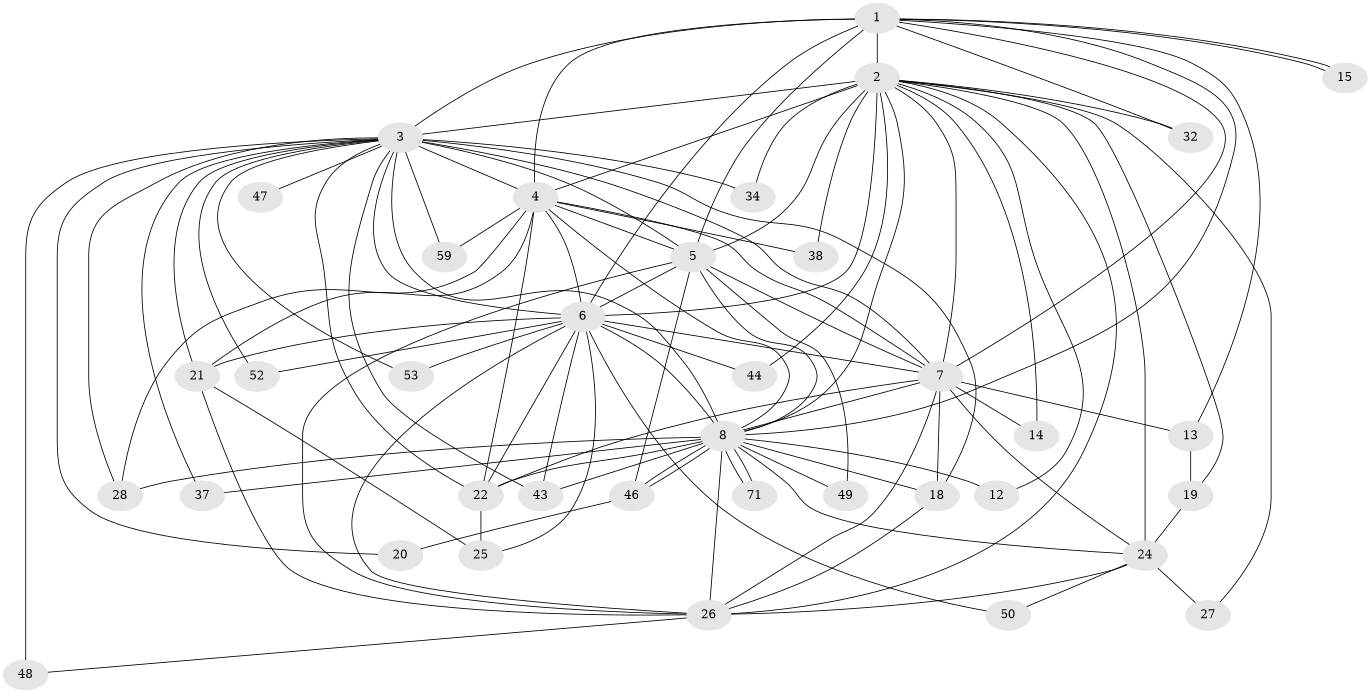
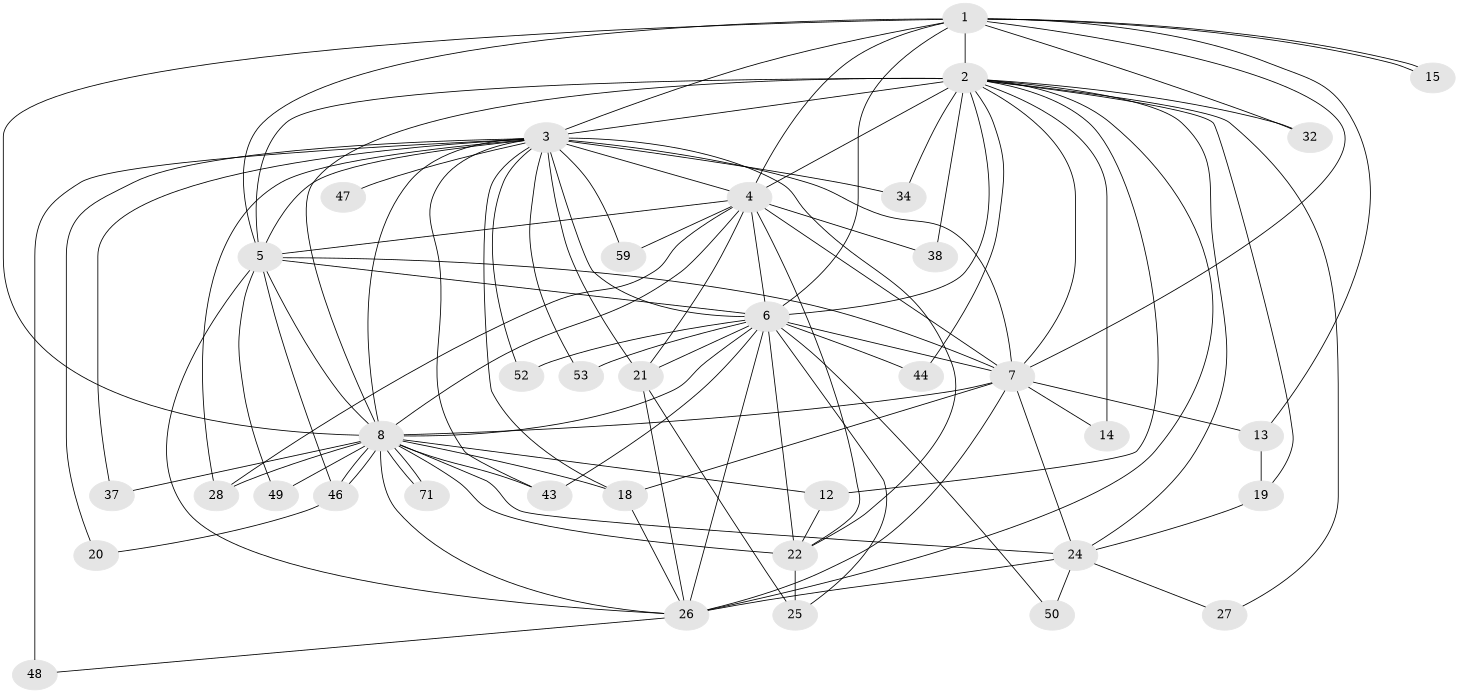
(694, 421) -> (811, 526)
